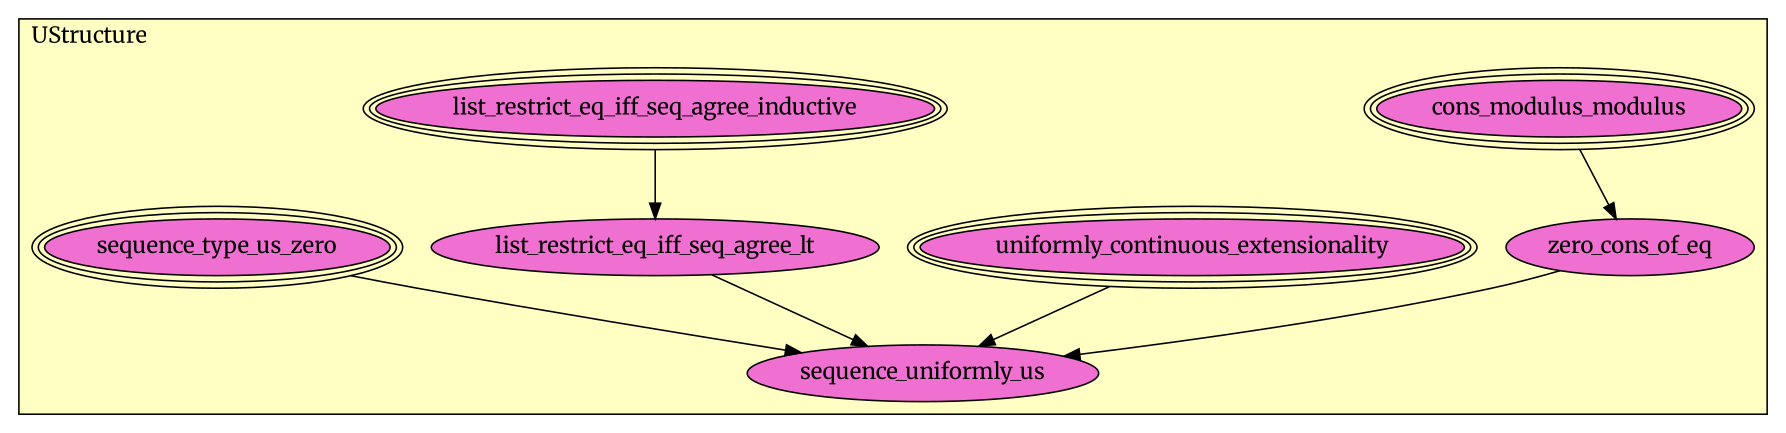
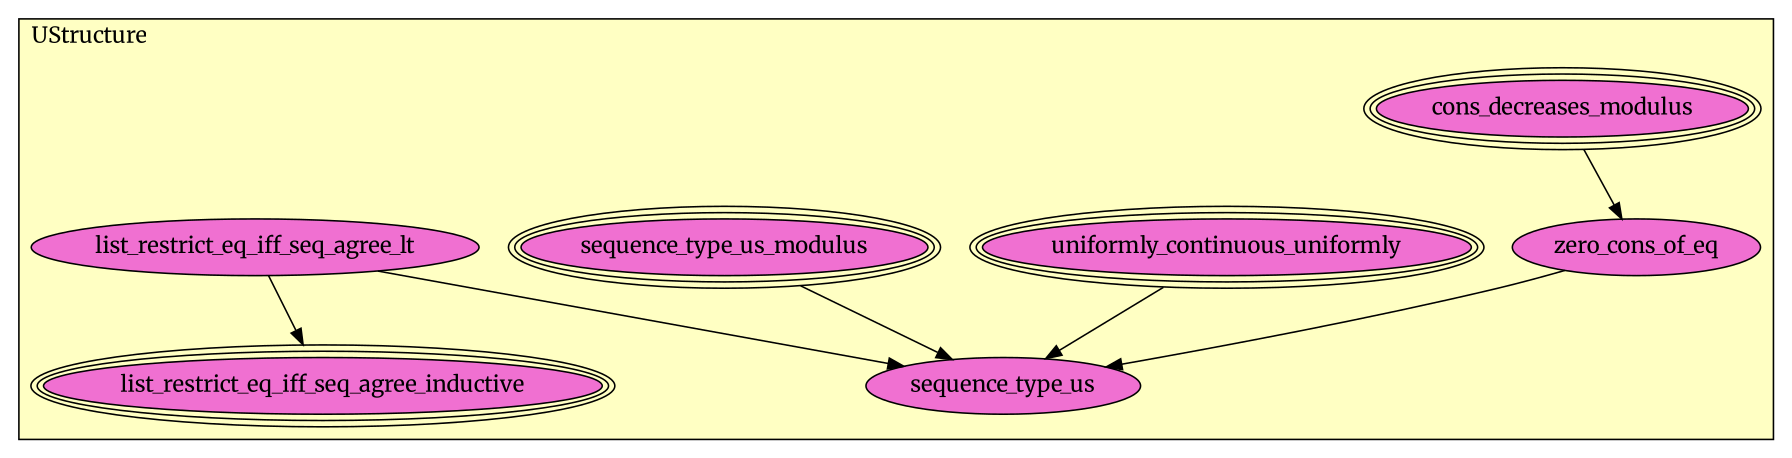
(1559, 109) -> (1562, 109)
(655, 177) -> (282, 303)
(217, 247) -> (725, 247)
(1192, 247) -> (1227, 247)
(923, 373) -> (1003, 386)
